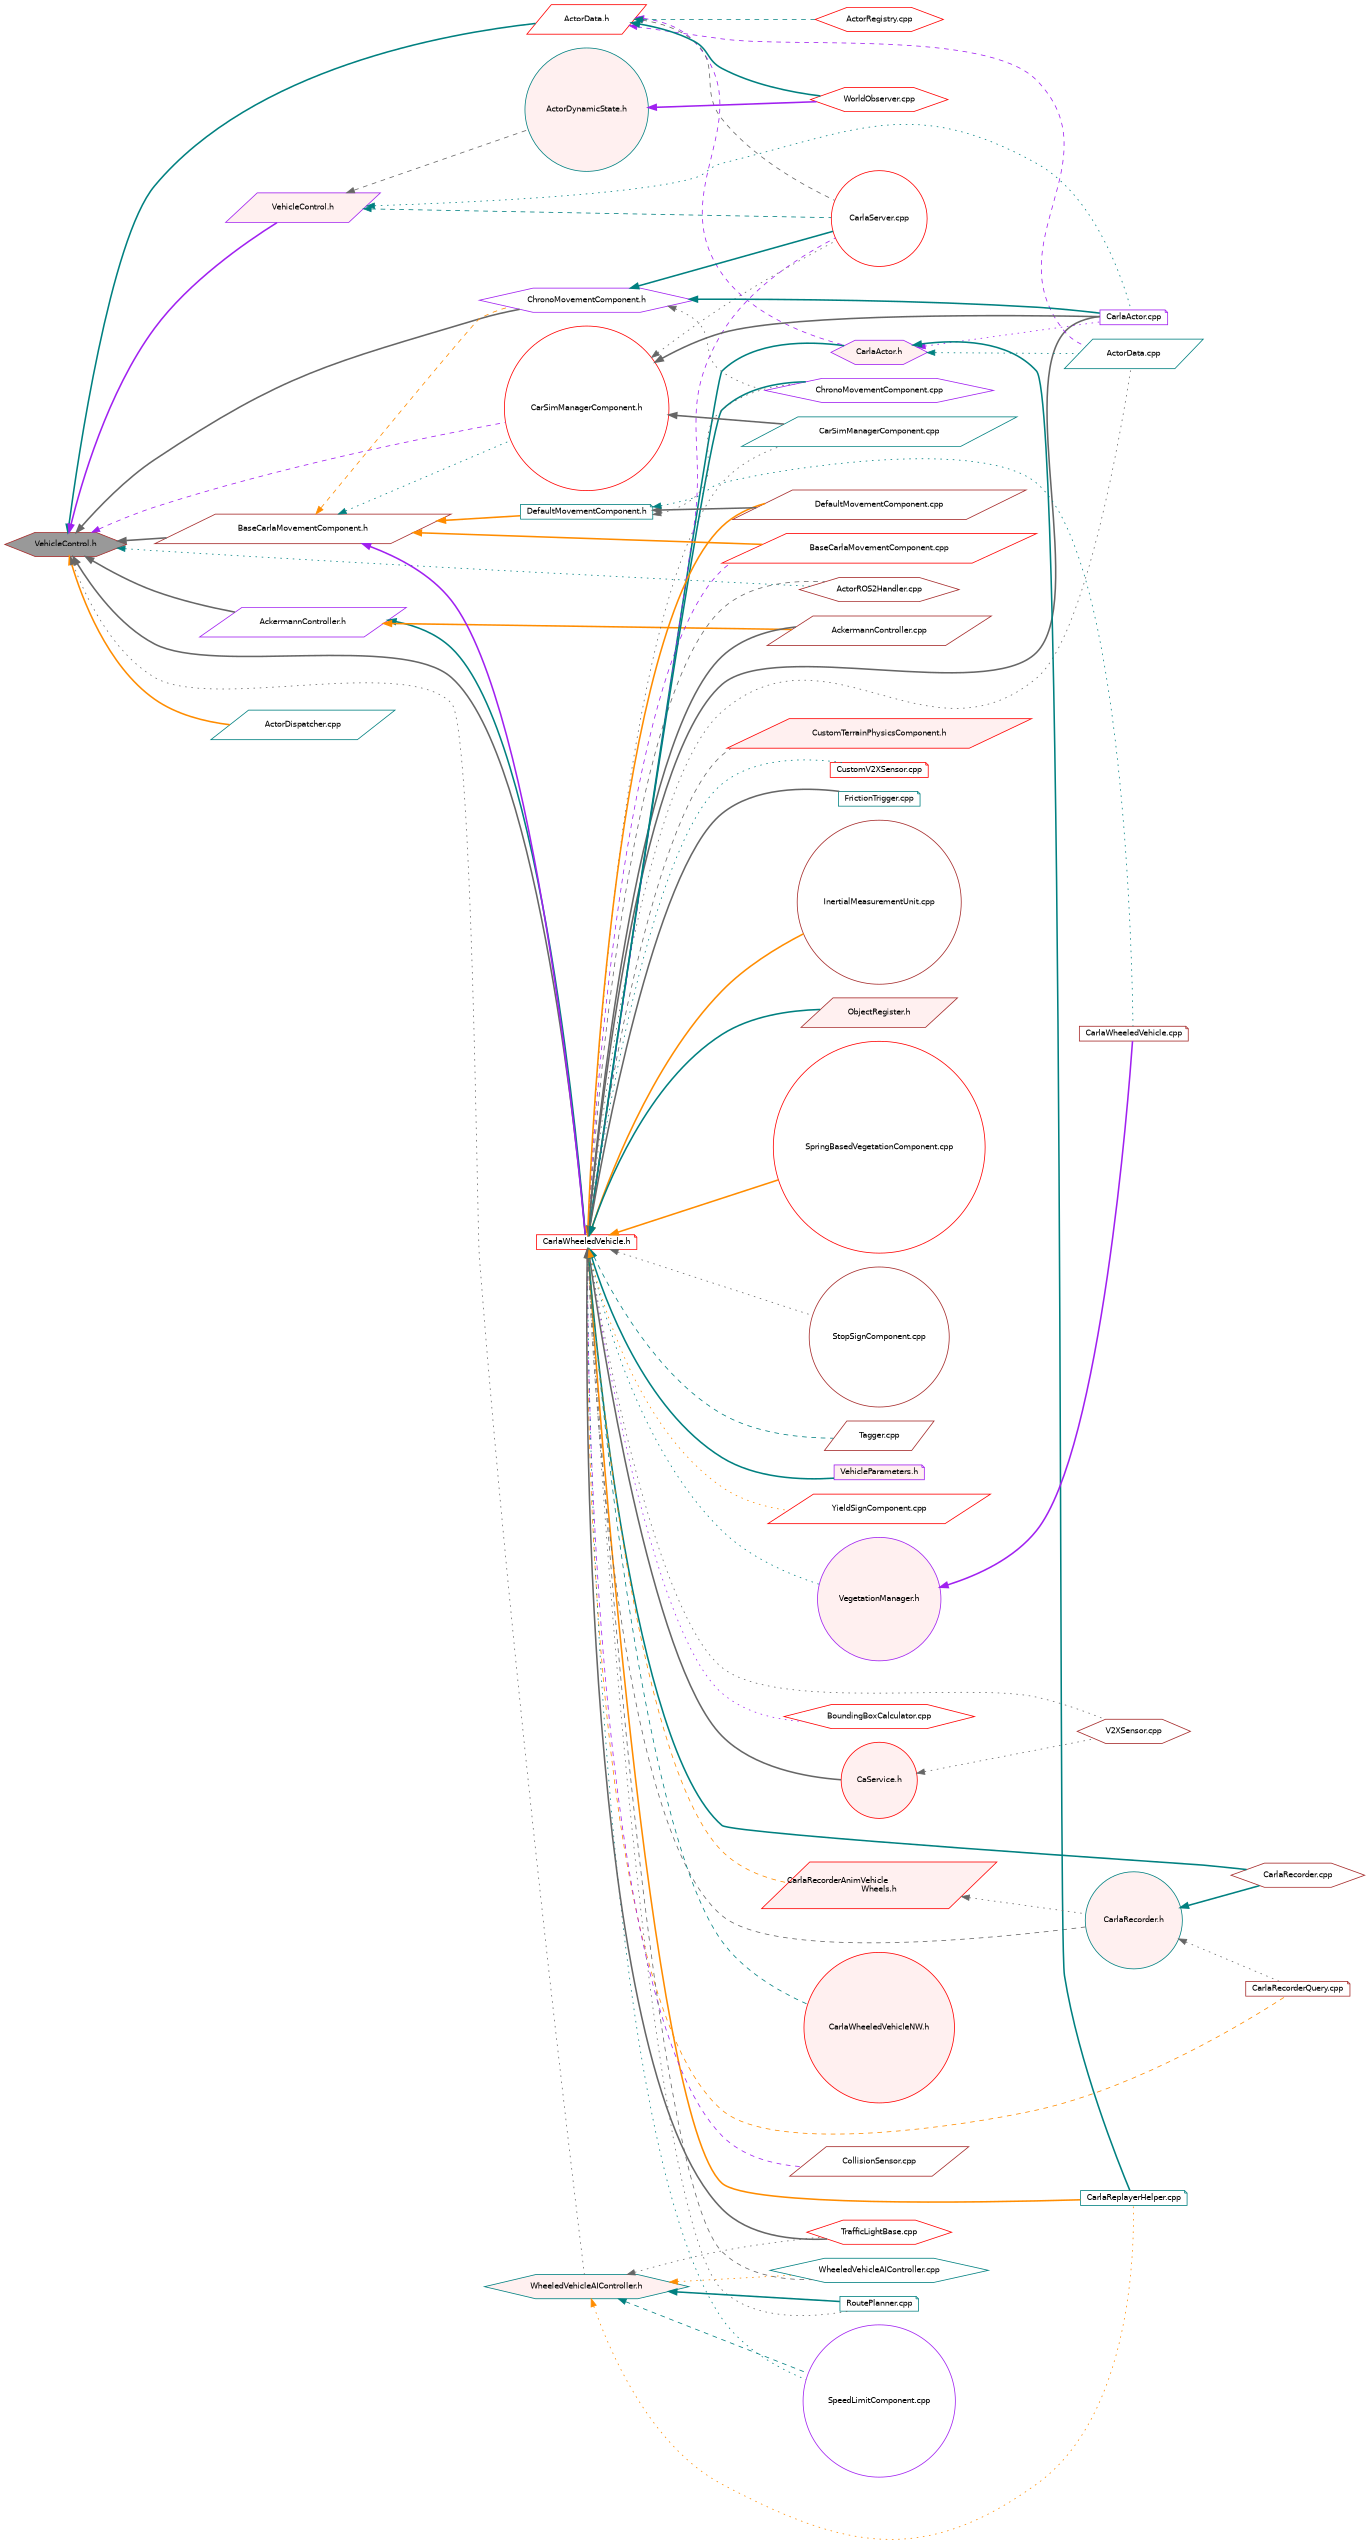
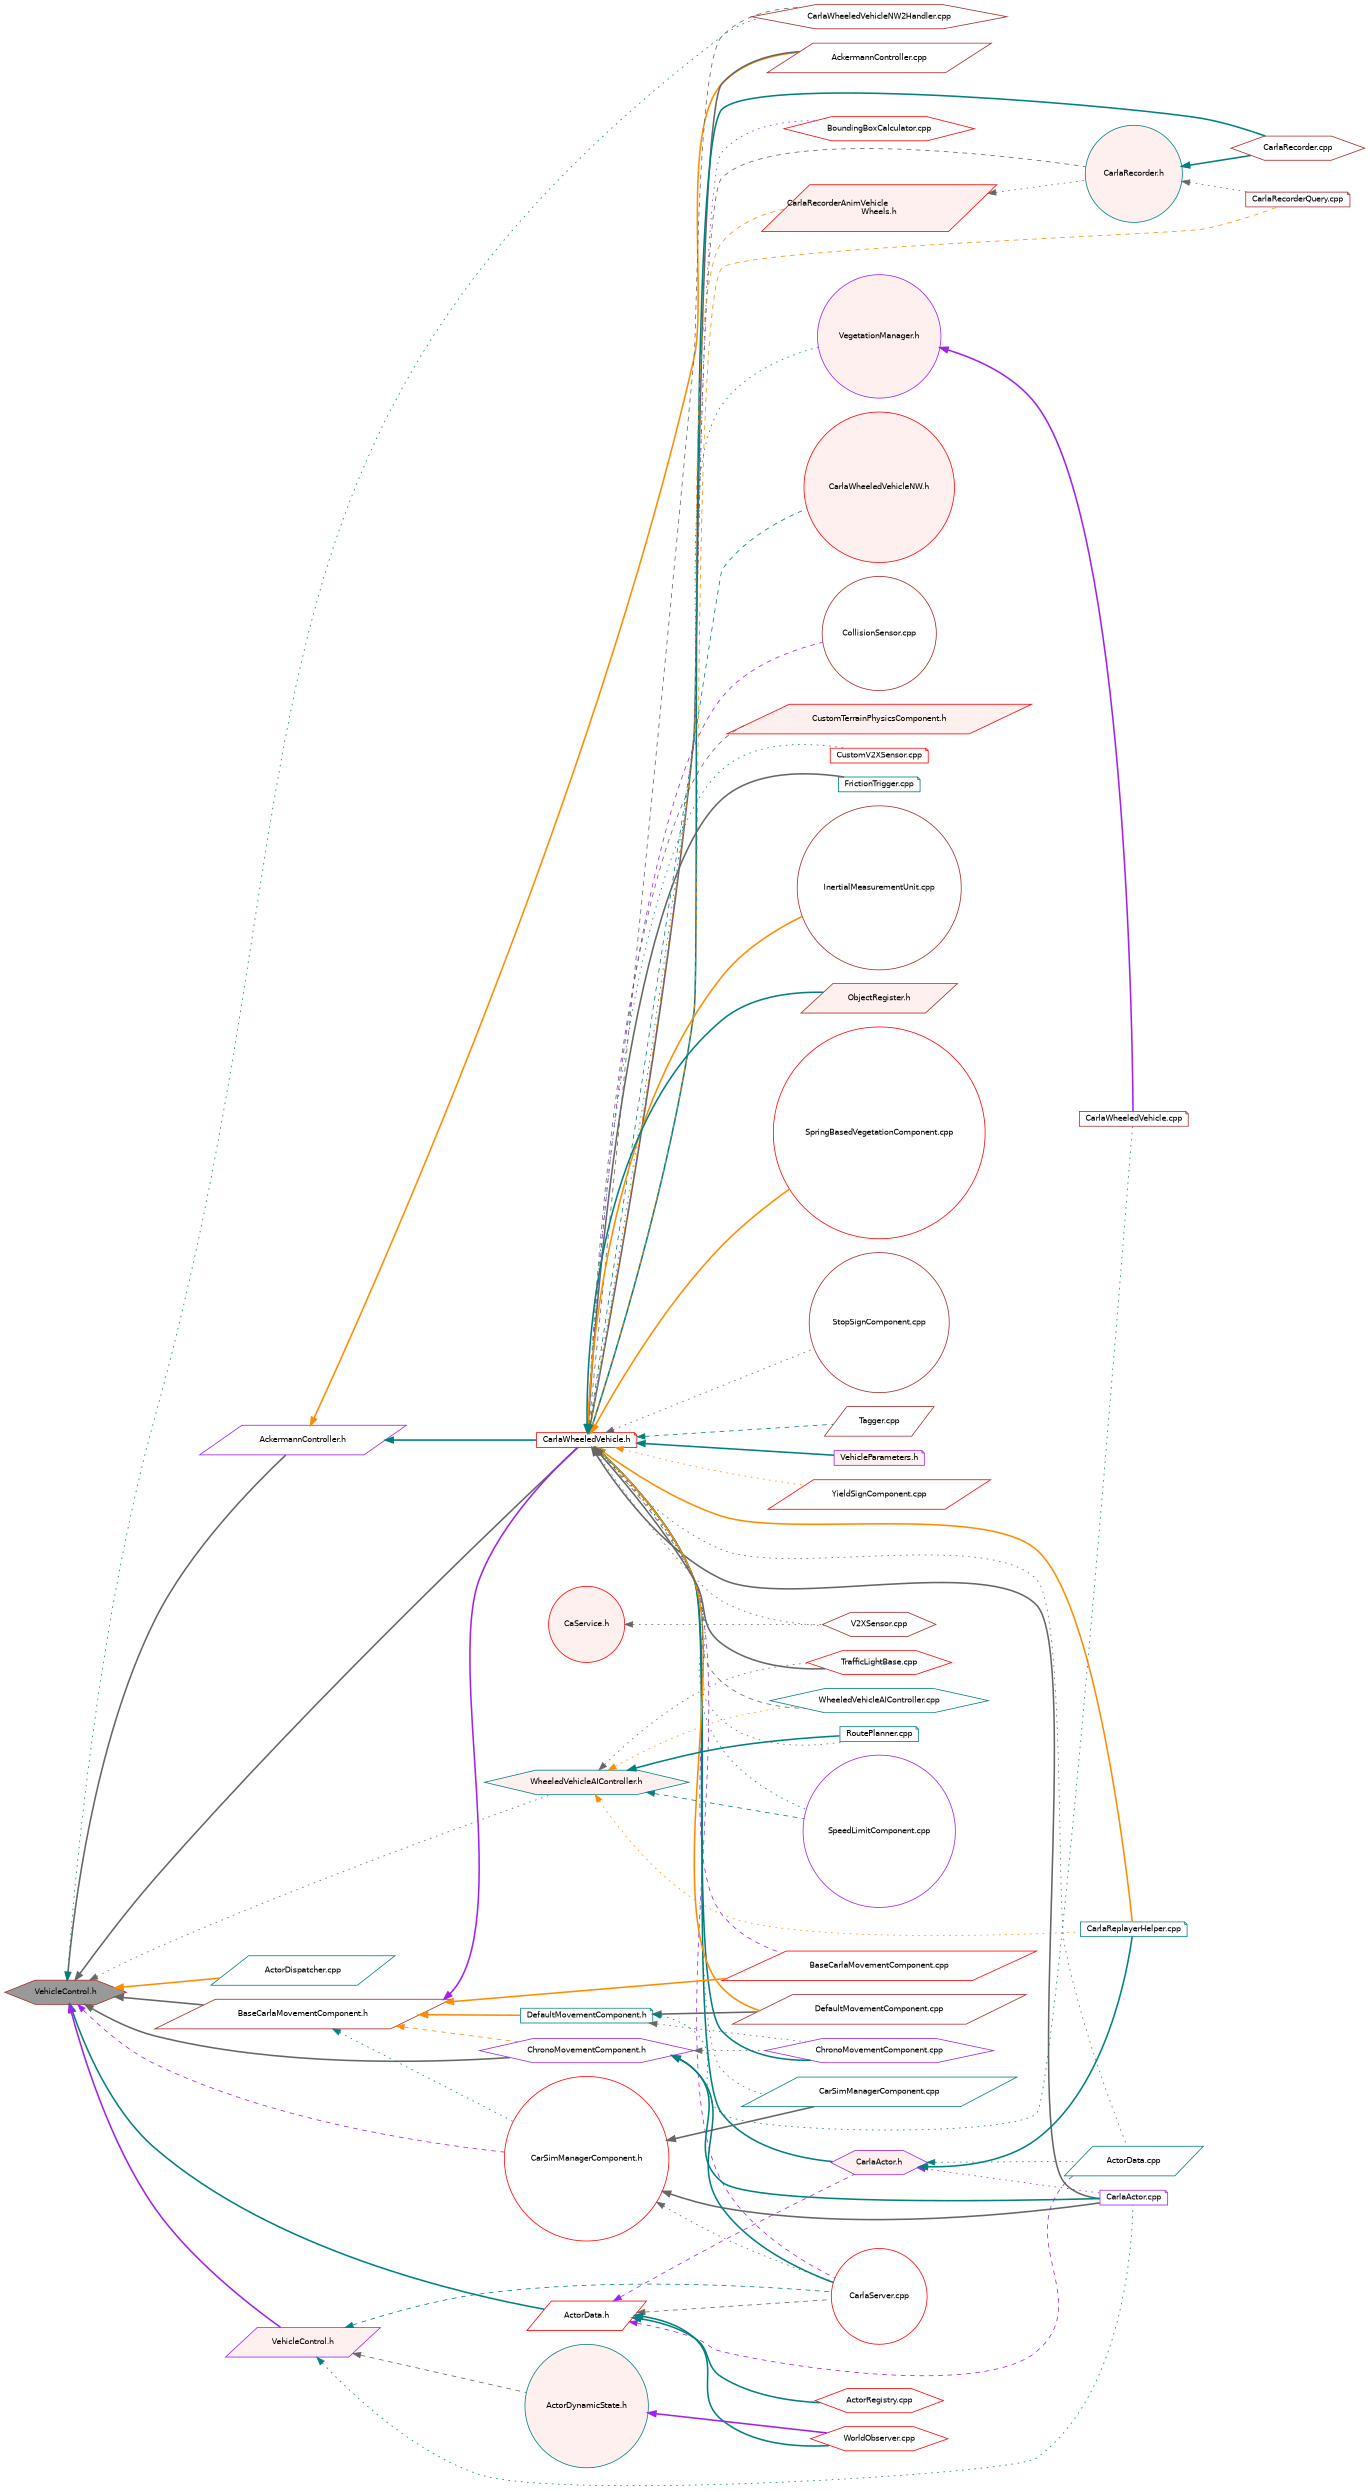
(729, 19) -> (720, 2376)
(879, 590) -> (879, 17)
(650, 1566) -> none
(879, 2161) -> (879, 634)
